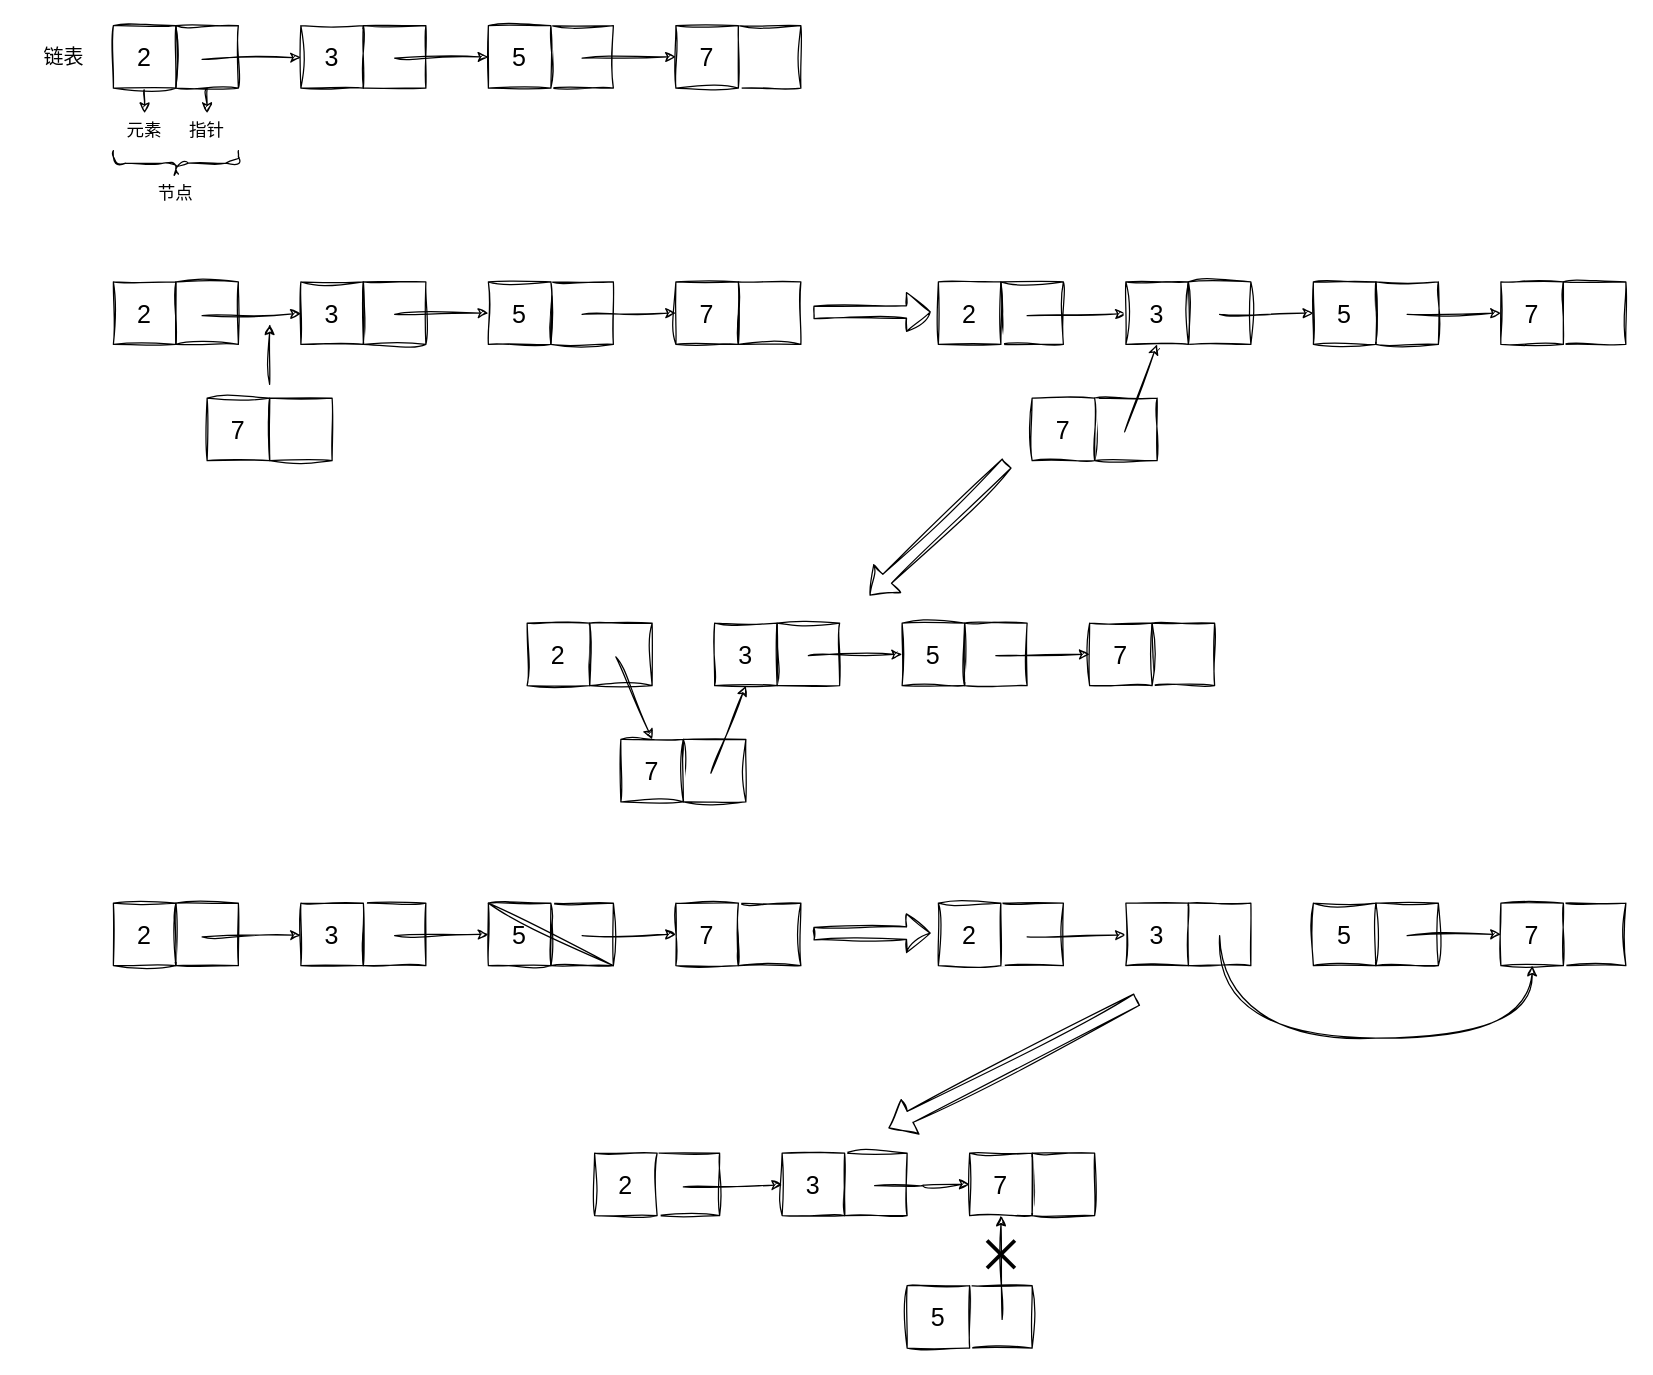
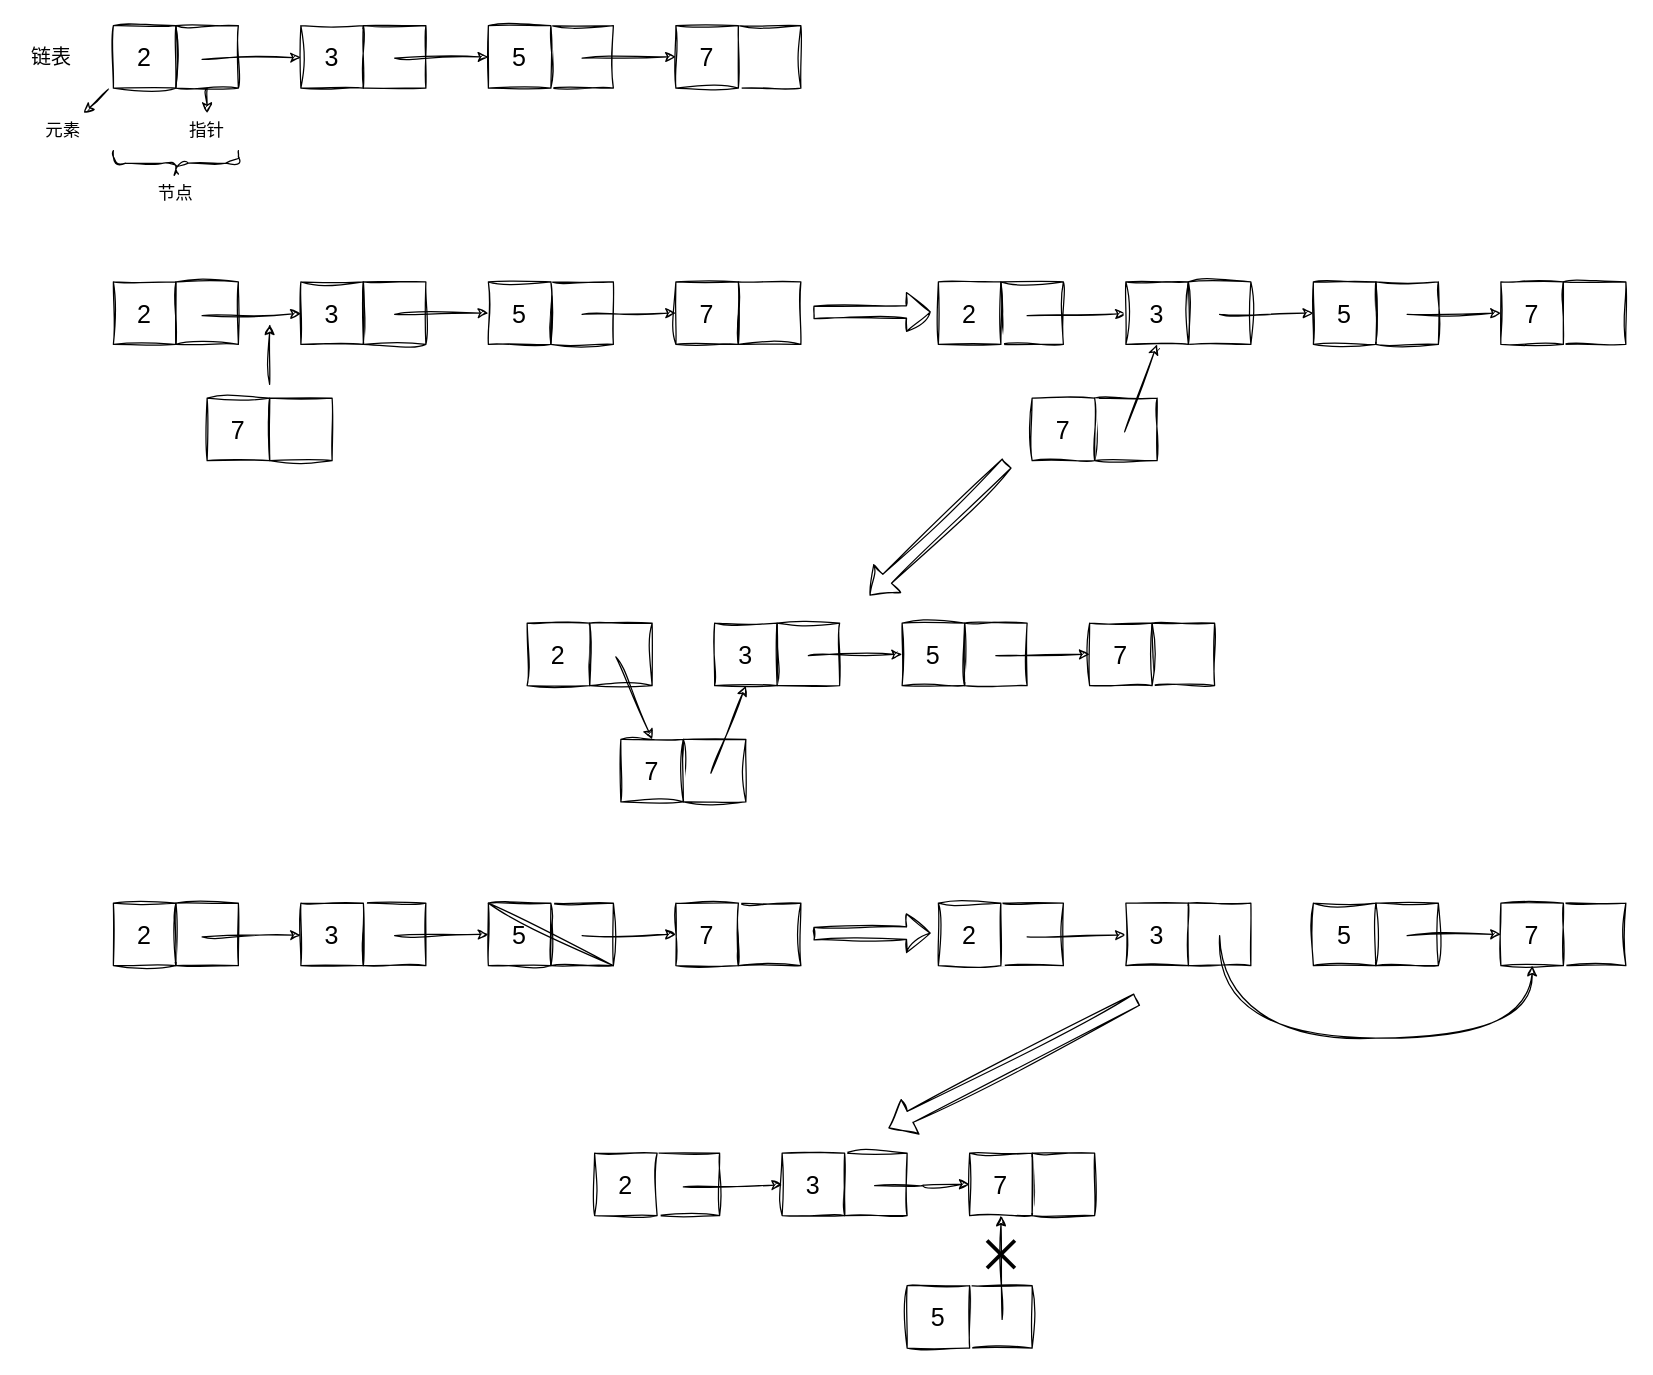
(63, 57) -> (51, 57)
(144, 132) -> (63, 132)
